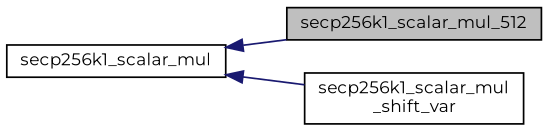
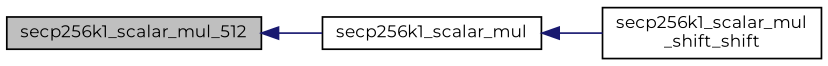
(265, 42) -> (300, 33)
(414, 98) -> (712, 33)
